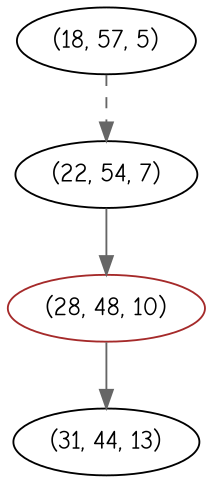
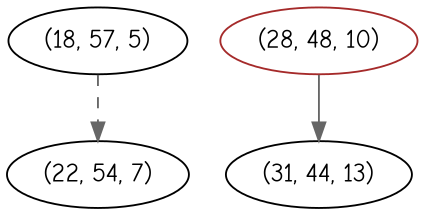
(106, 232) -> none
